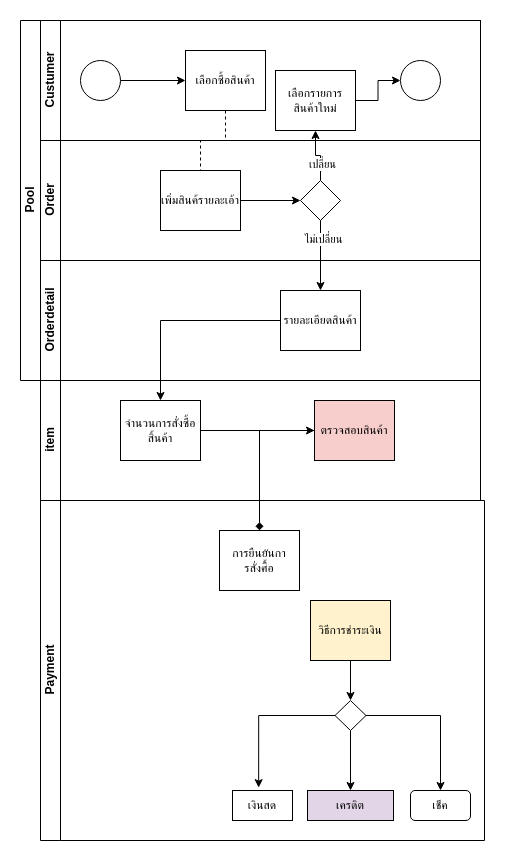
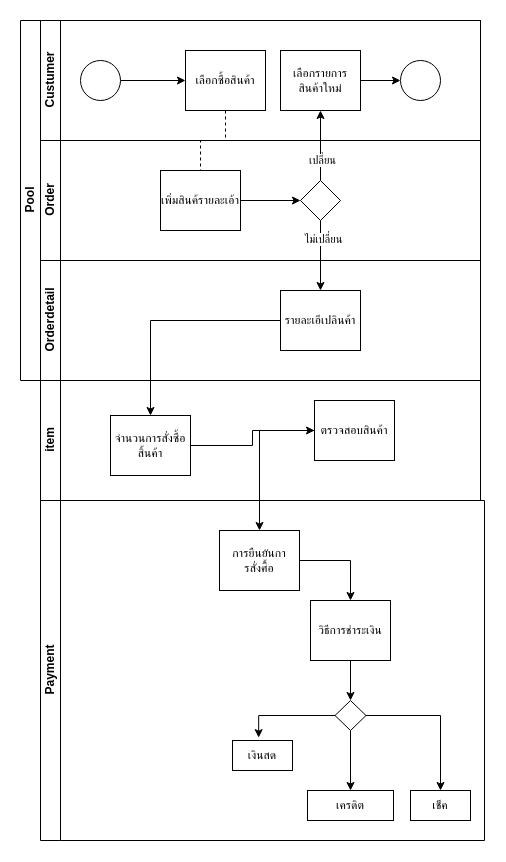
(316, 101) -> (321, 81)
(321, 321) -> (321, 321)
(161, 431) -> (151, 446)
(355, 431) -> (355, 431)
(260, 521) -> (260, 522)
none -> (342, 561)
(351, 631) -> (351, 631)
(263, 806) -> (263, 756)
(351, 806) -> (351, 806)
(441, 806) -> (441, 806)
